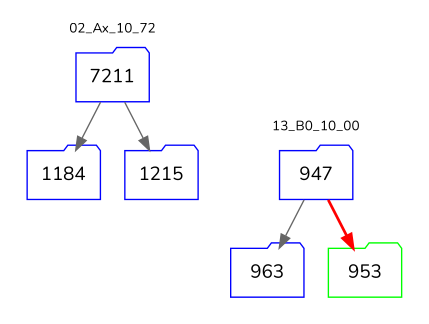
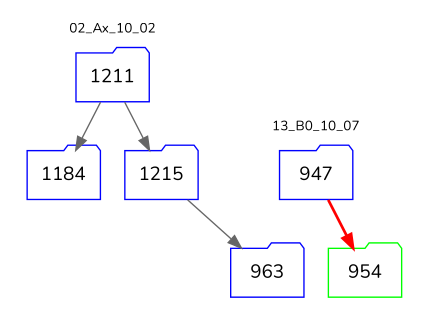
(113, 29) -> (113, 29)
(113, 77) -> (113, 77)
(316, 127) -> (316, 127)
(295, 218) -> (209, 219)
(365, 273) -> (365, 273)
